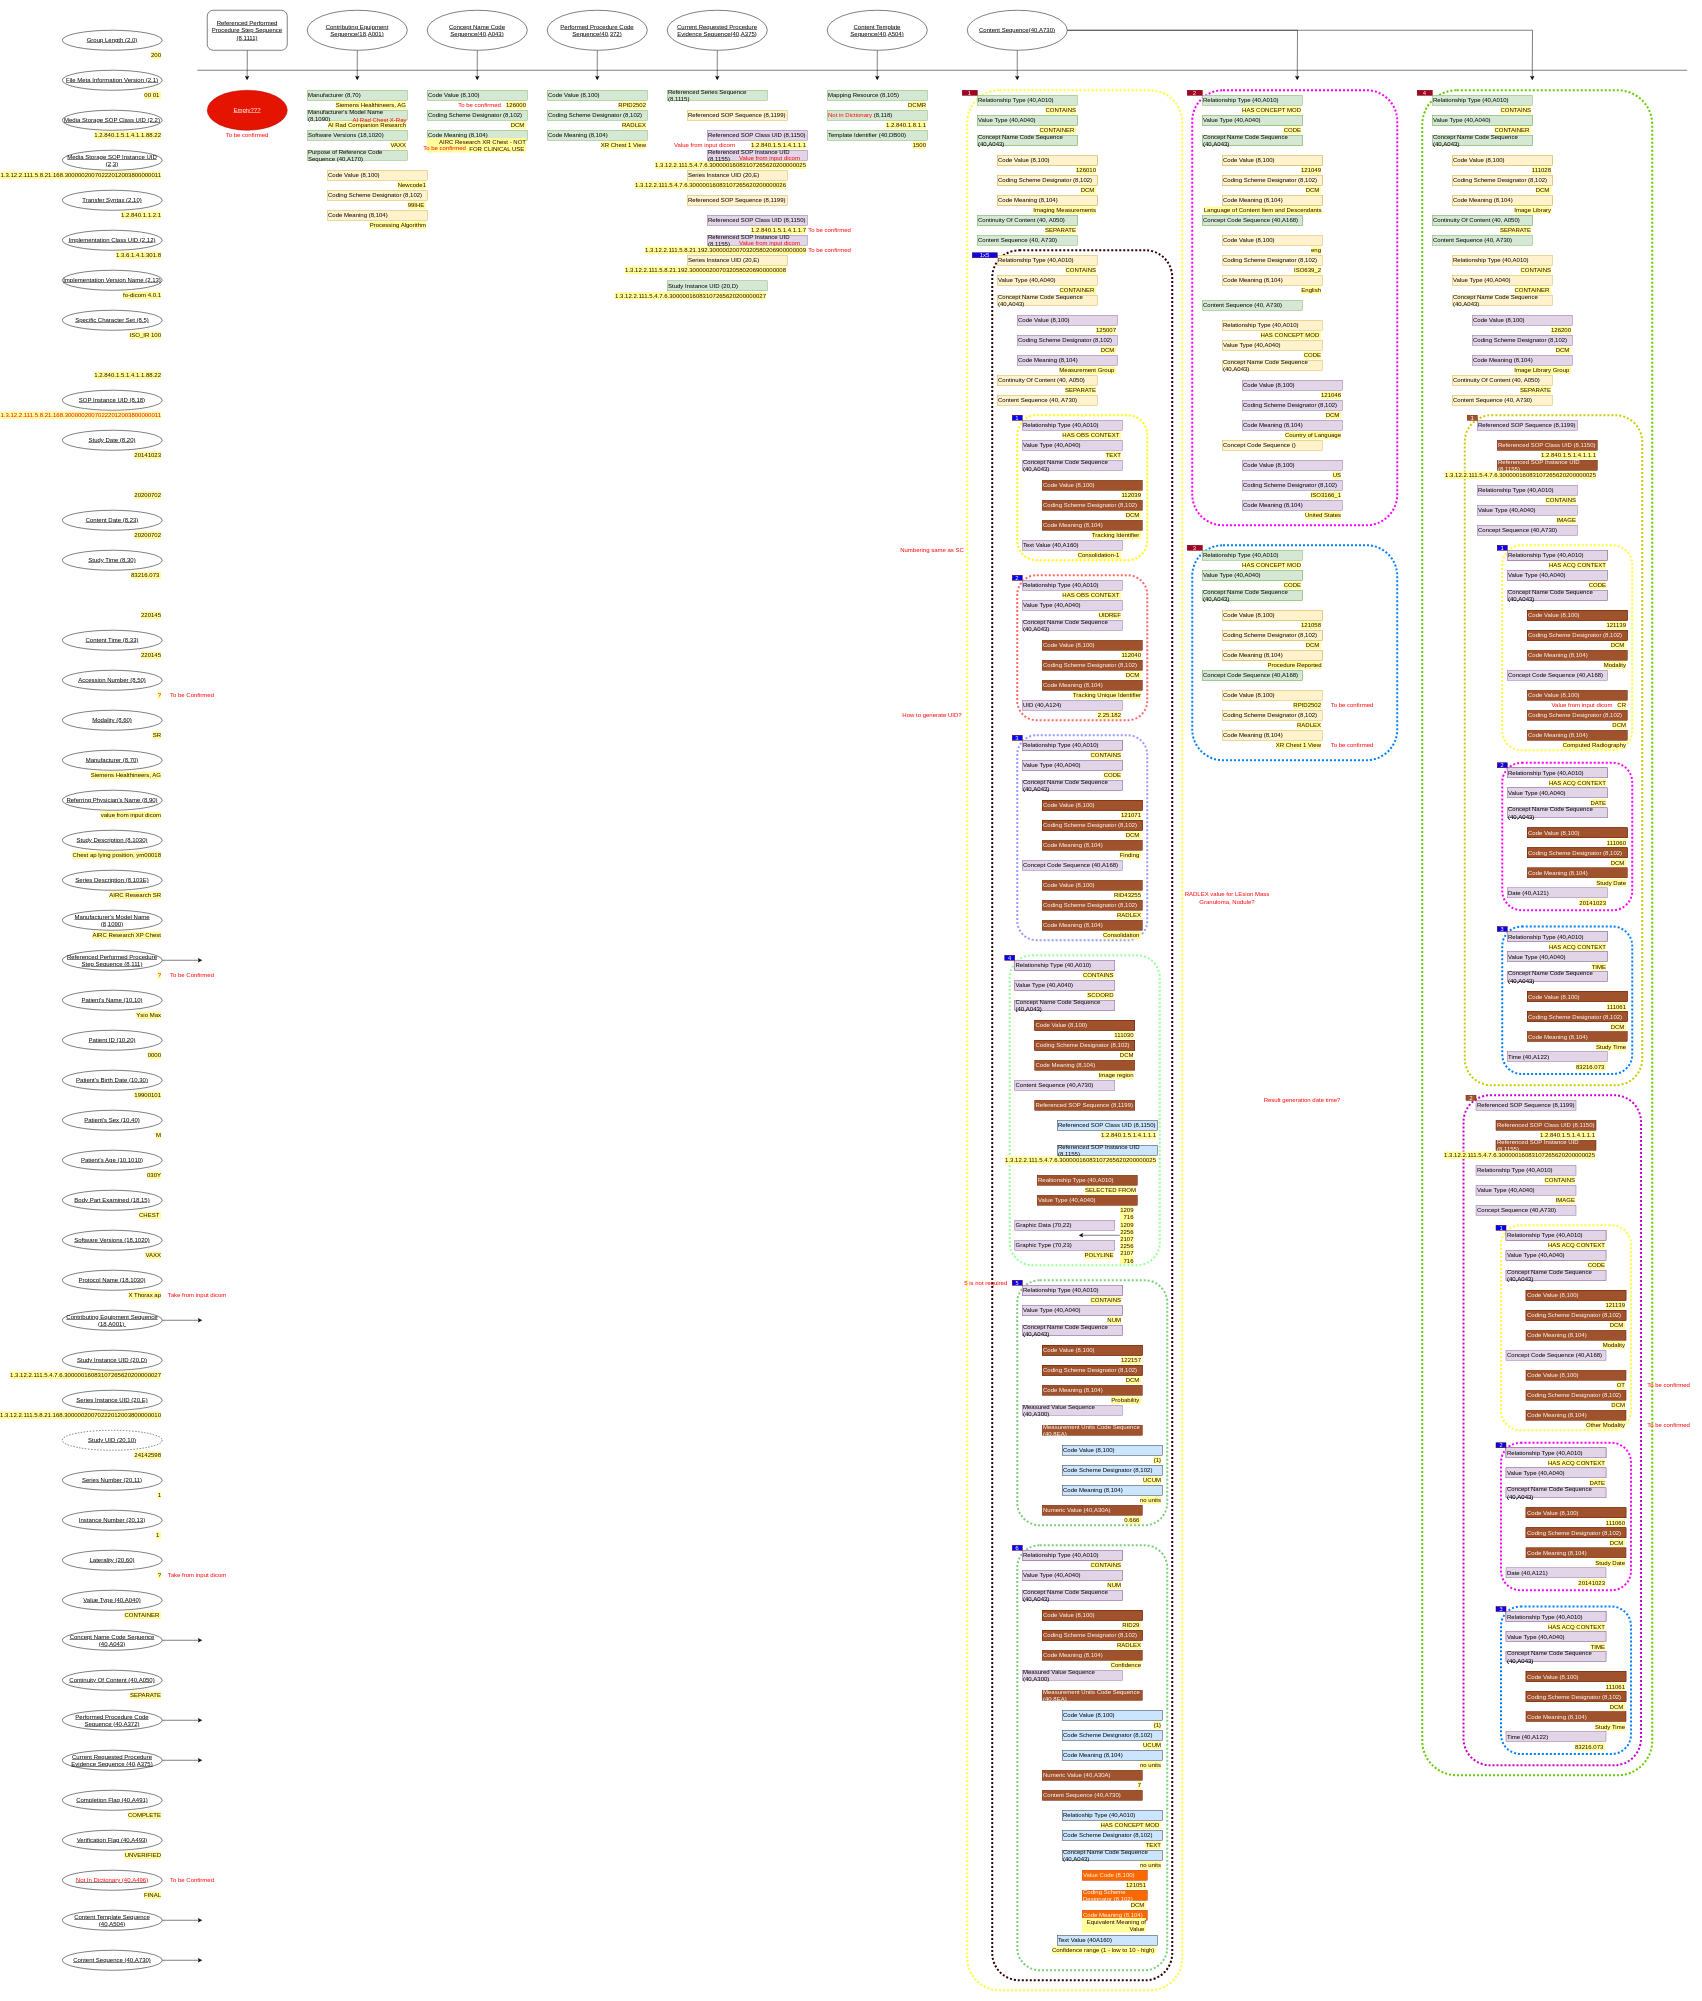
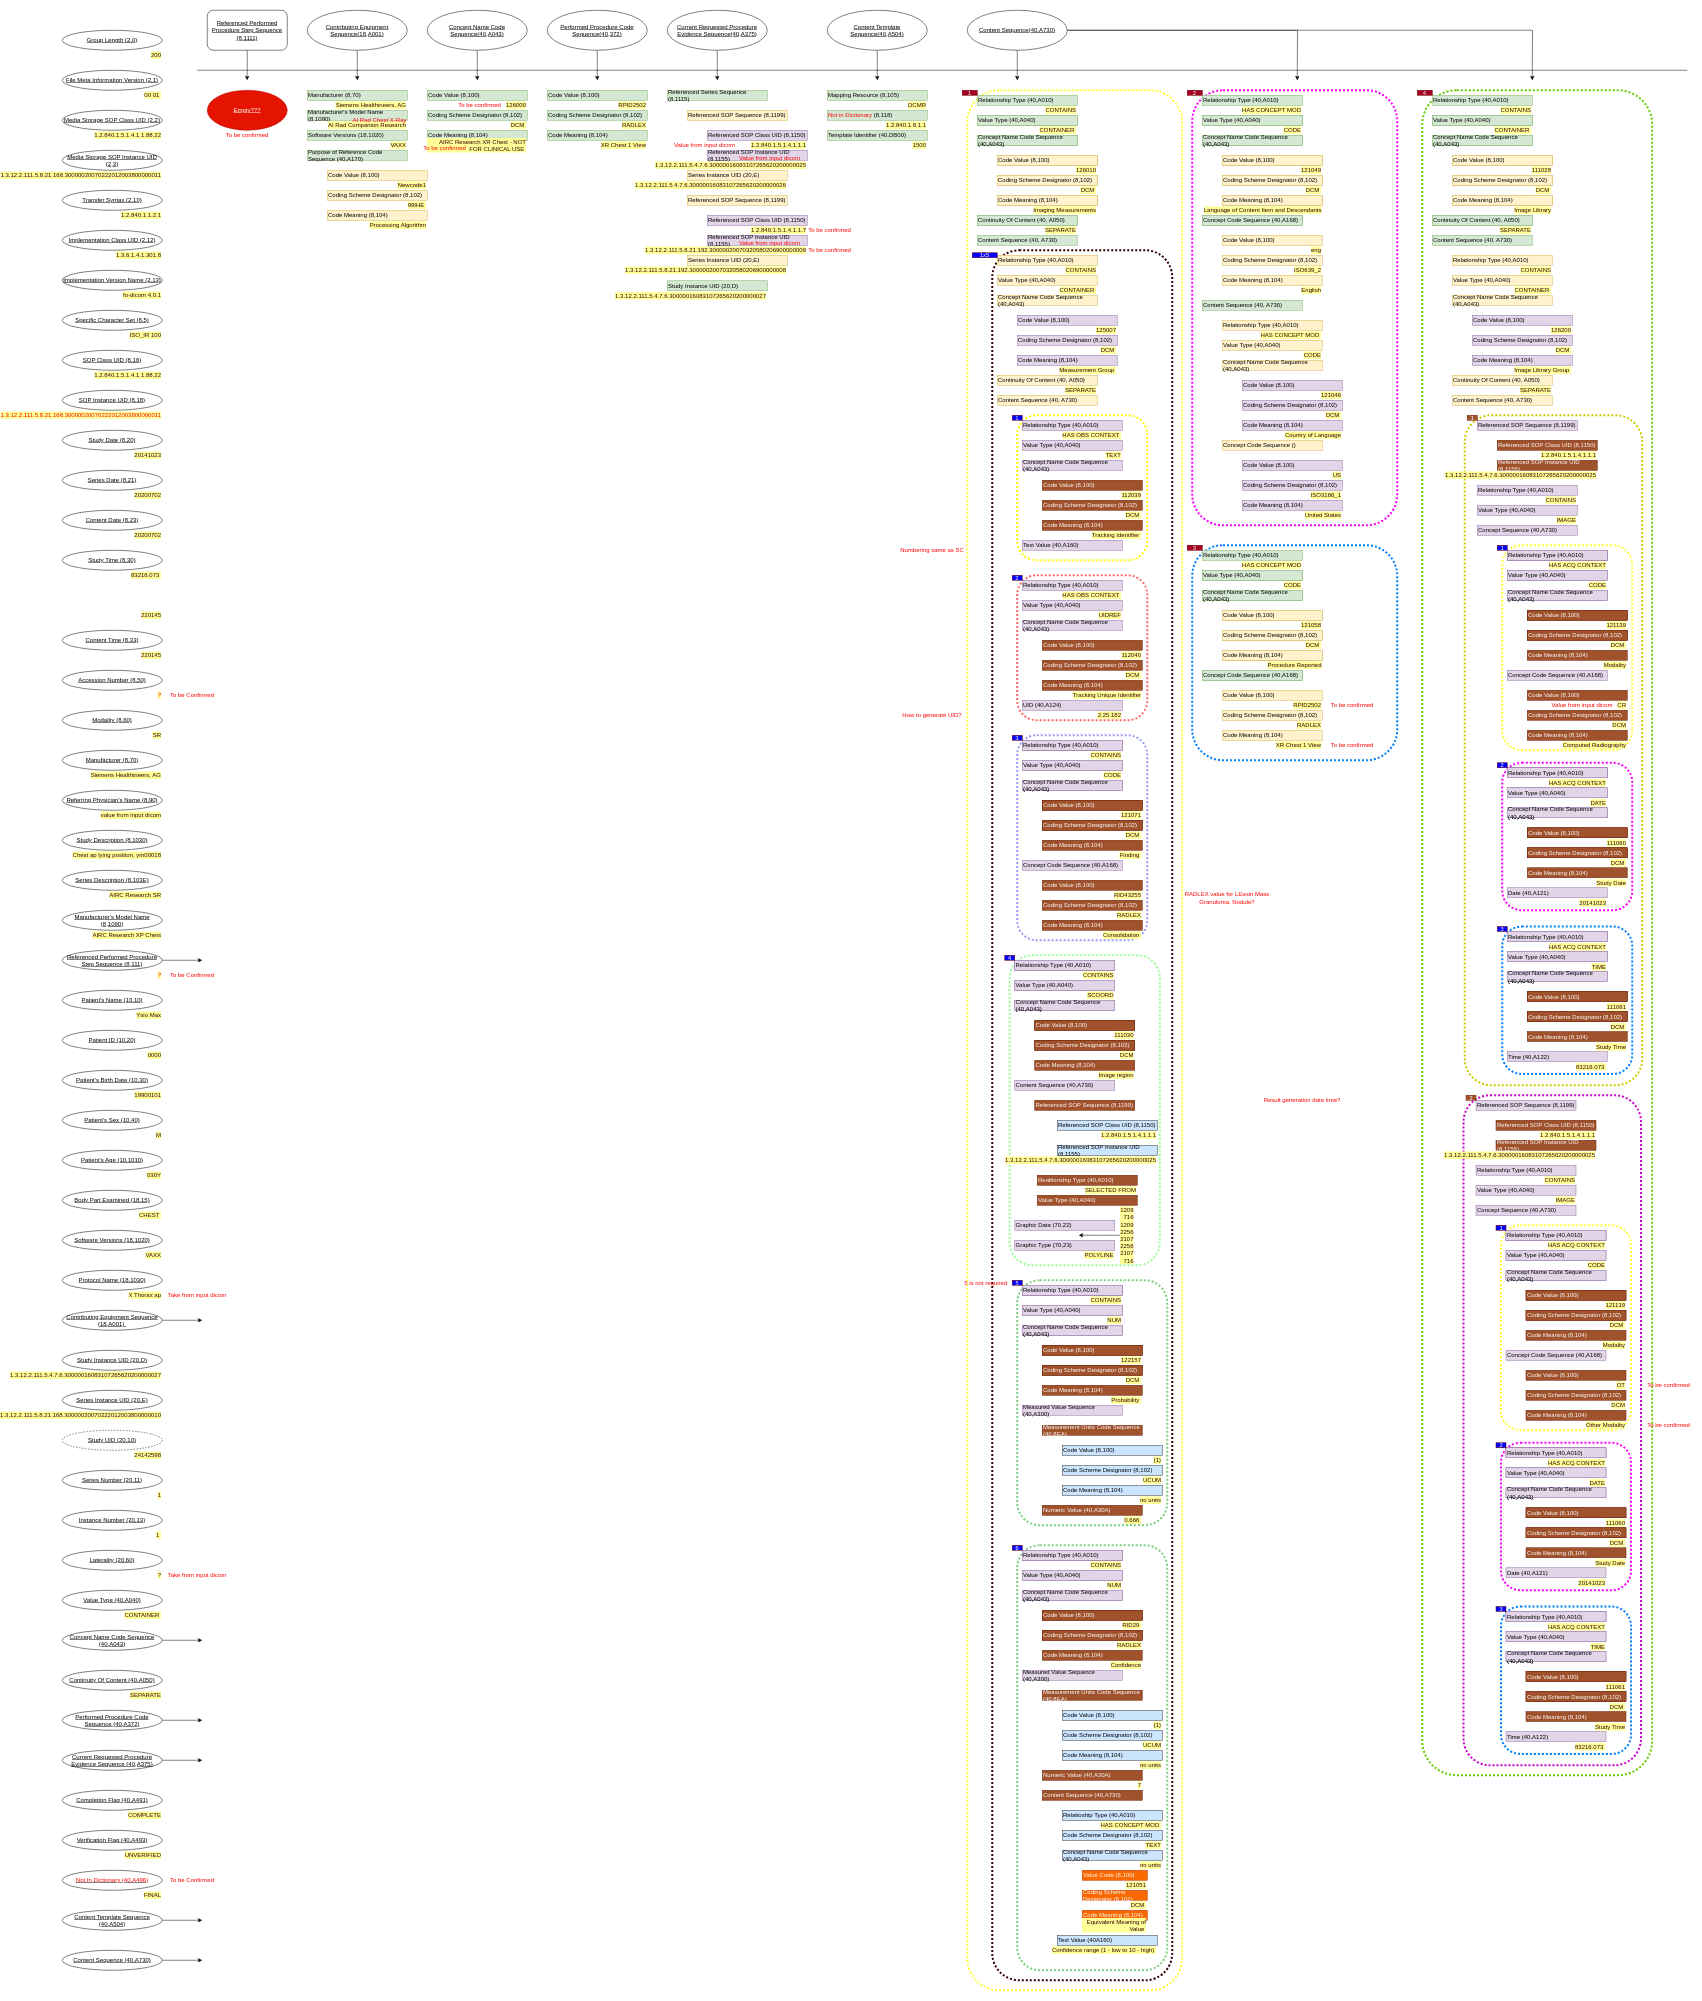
none -> (112, 360)
none -> (112, 480)
(1072, 555) -> none
